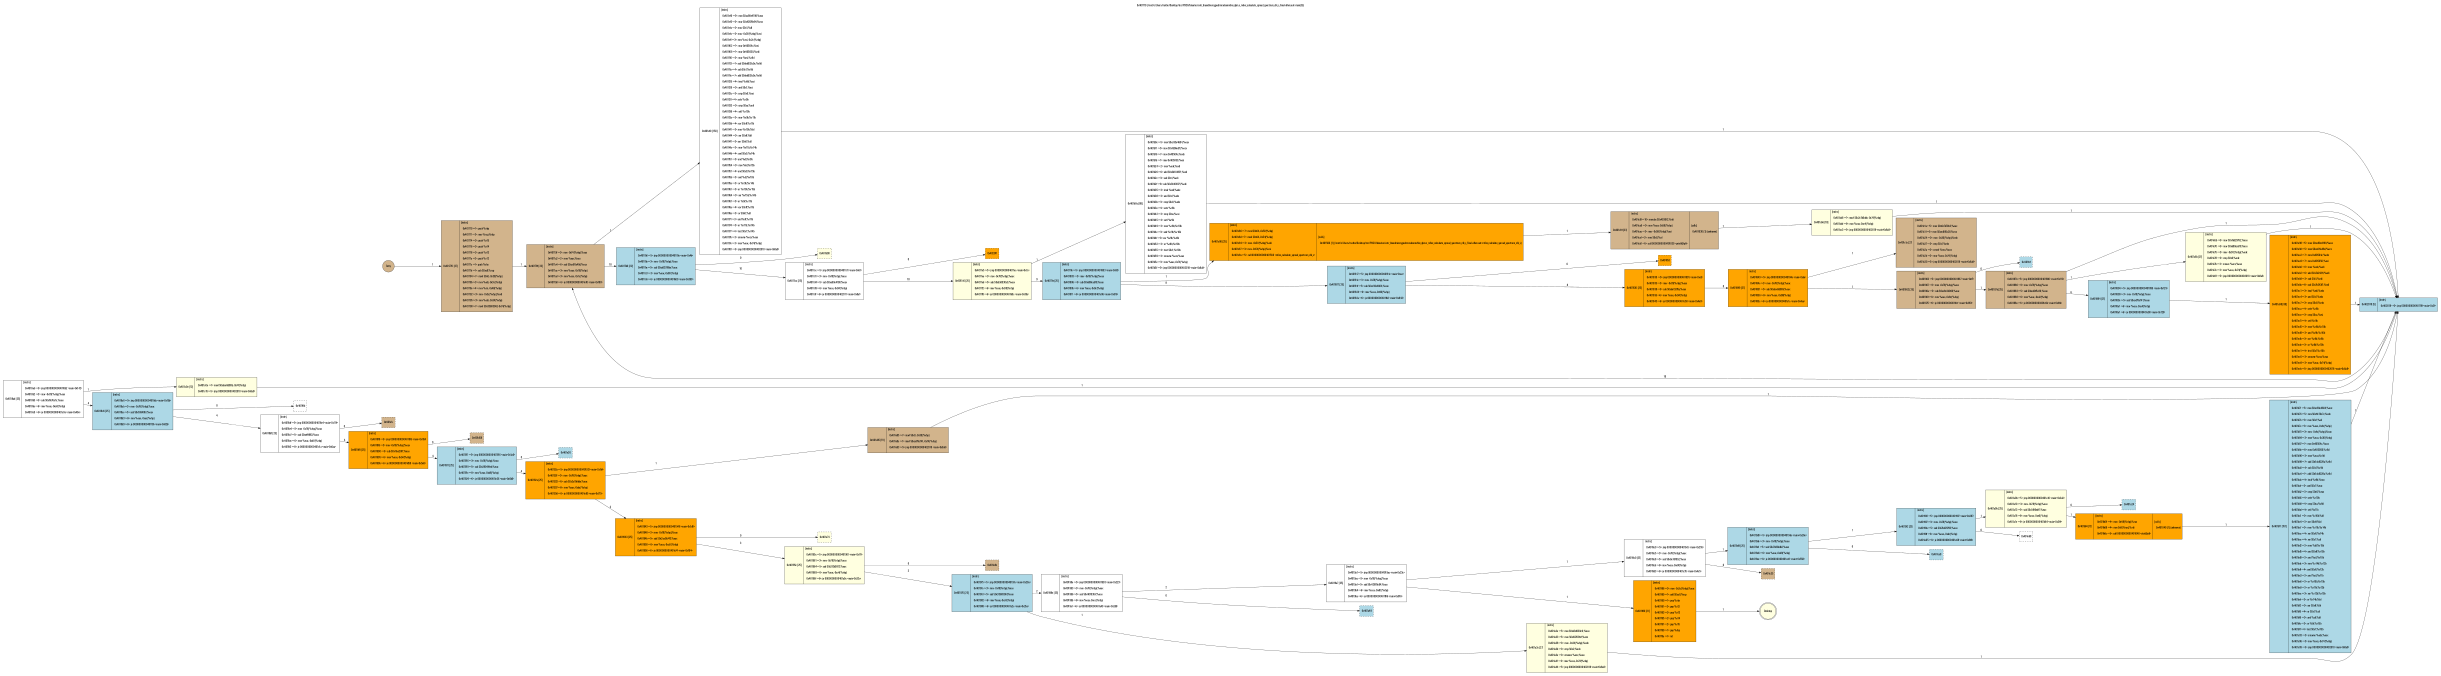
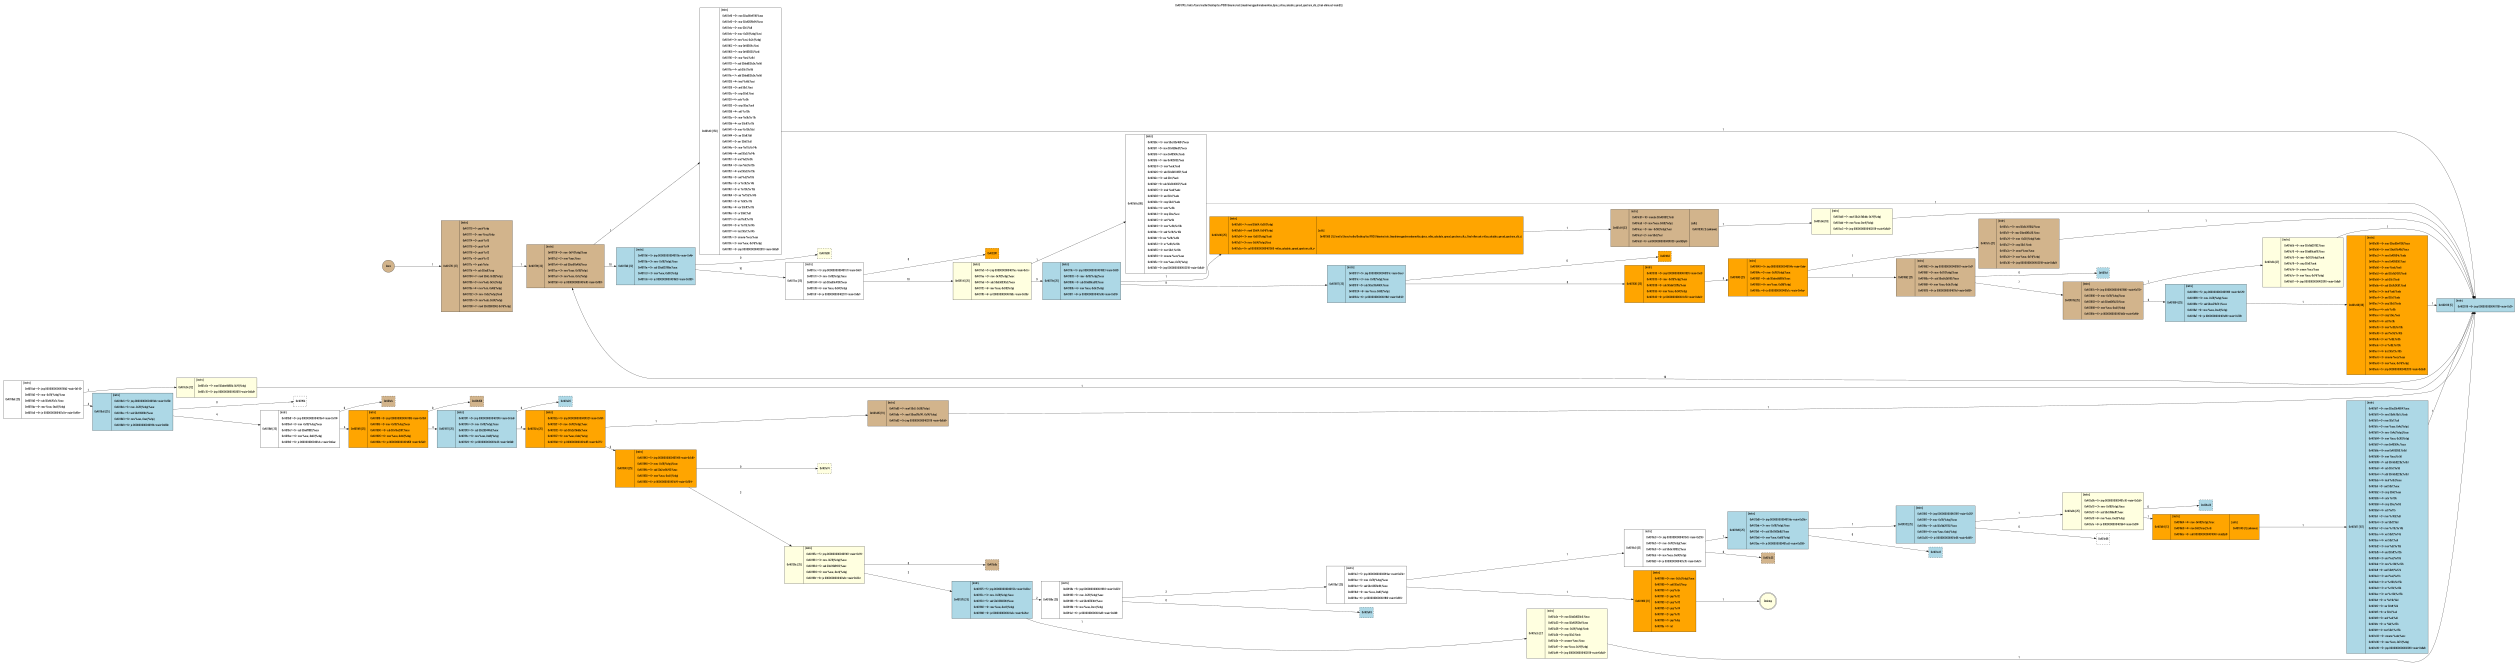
(2249, 225) -> (2287, 221)
(388, 266) -> (388, 266)
